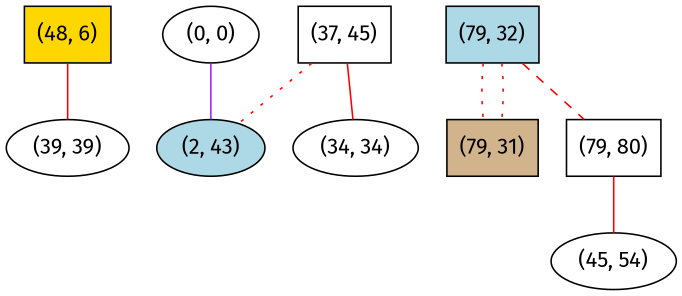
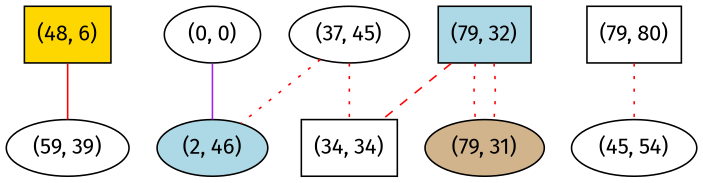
(345, 35) -> (349, 35)
(350, 91) -> (349, 91)
(553, 91) -> (417, 91)
(68, 148) -> (68, 148)
(211, 148) -> (212, 148)
(356, 148) -> (349, 148)
(493, 148) -> (485, 148)
(614, 205) -> (634, 91)
